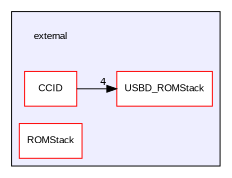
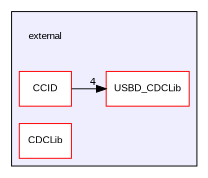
(165, 89) -> (148, 89)
(51, 141) -> (45, 141)
